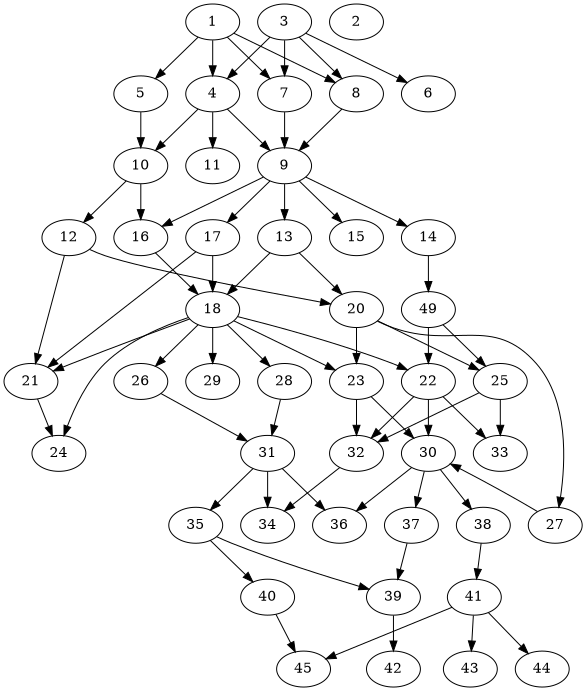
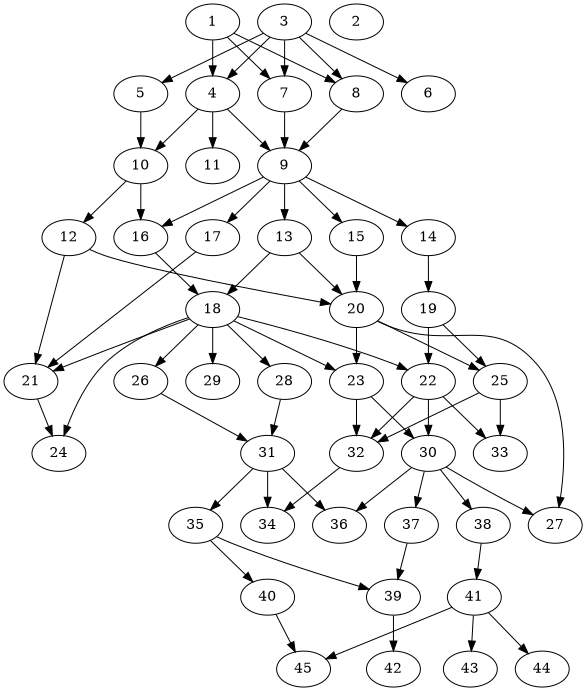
(180, 54) -> (220, 55)
(213, 269) -> none
none -> (357, 269)
(428, 310) -> (428, 310)
(499, 489) -> (485, 489)
